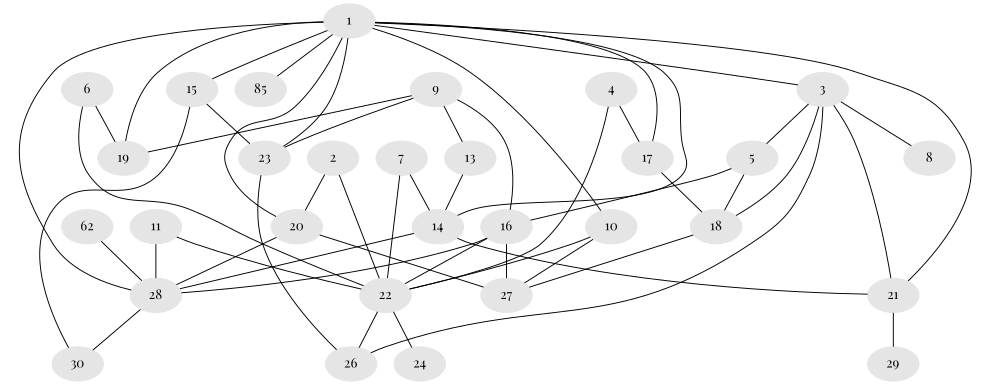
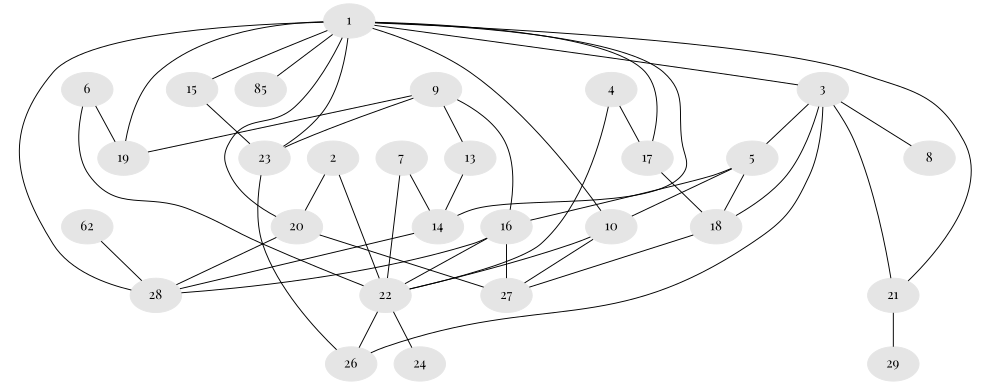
none -> (689, 189)
(156, 227) -> none
(660, 280) -> none
(78, 364) -> none
